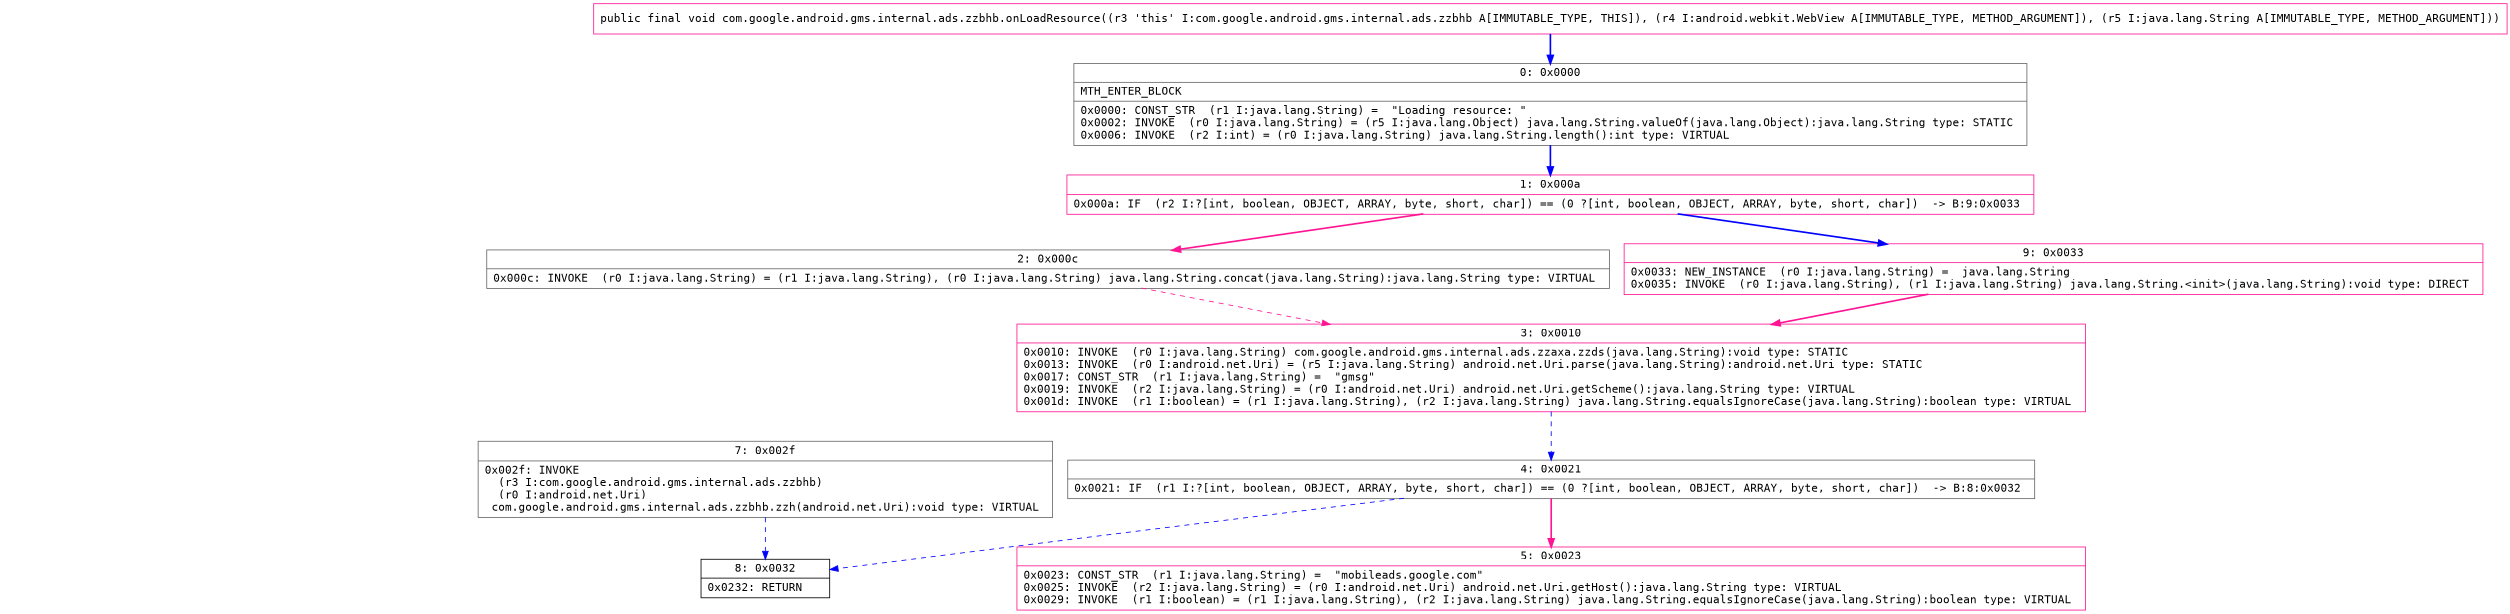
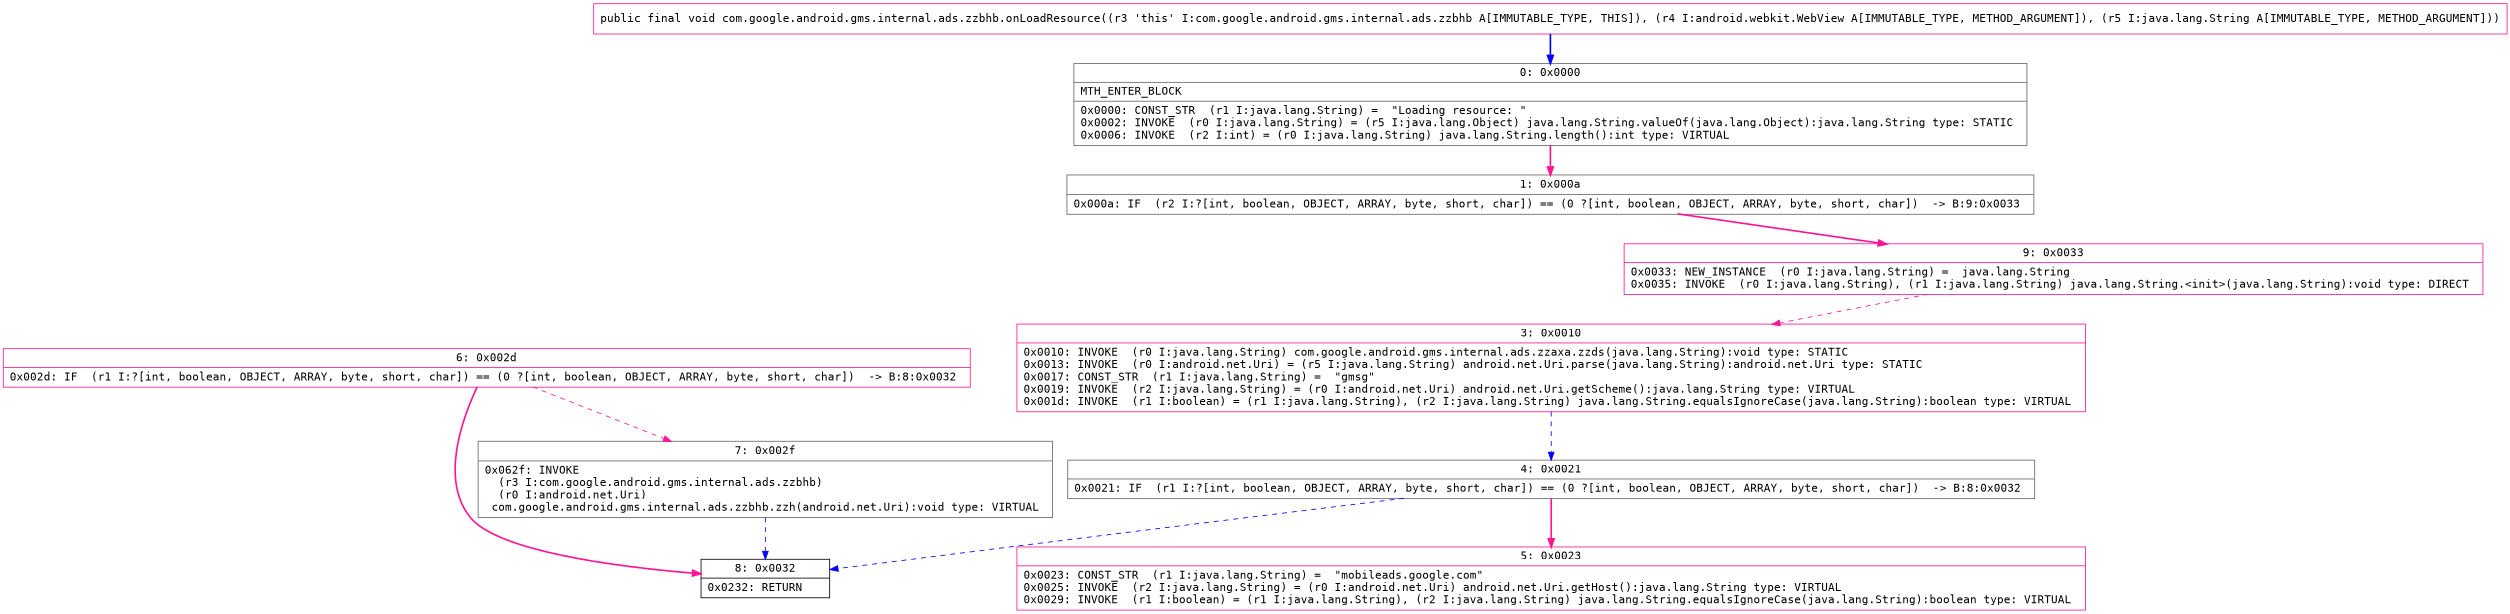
(1550, 156) -> (1550, 156)
(1550, 195) -> (1550, 195)
(1778, 228) -> (1778, 228)
(1048, 269) -> none
(1854, 309) -> (1854, 309)
none -> (487, 368)
(539, 470) -> (539, 470)
